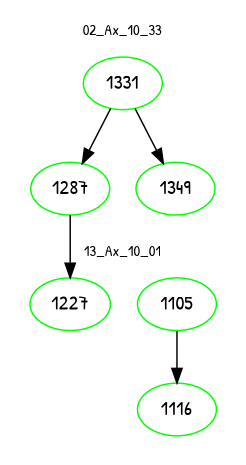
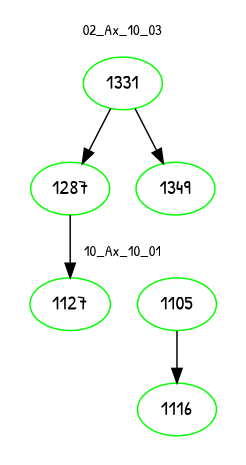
(123, 31) -> (123, 31)
(123, 252) -> (123, 252)
(70, 304) -> (70, 304)
